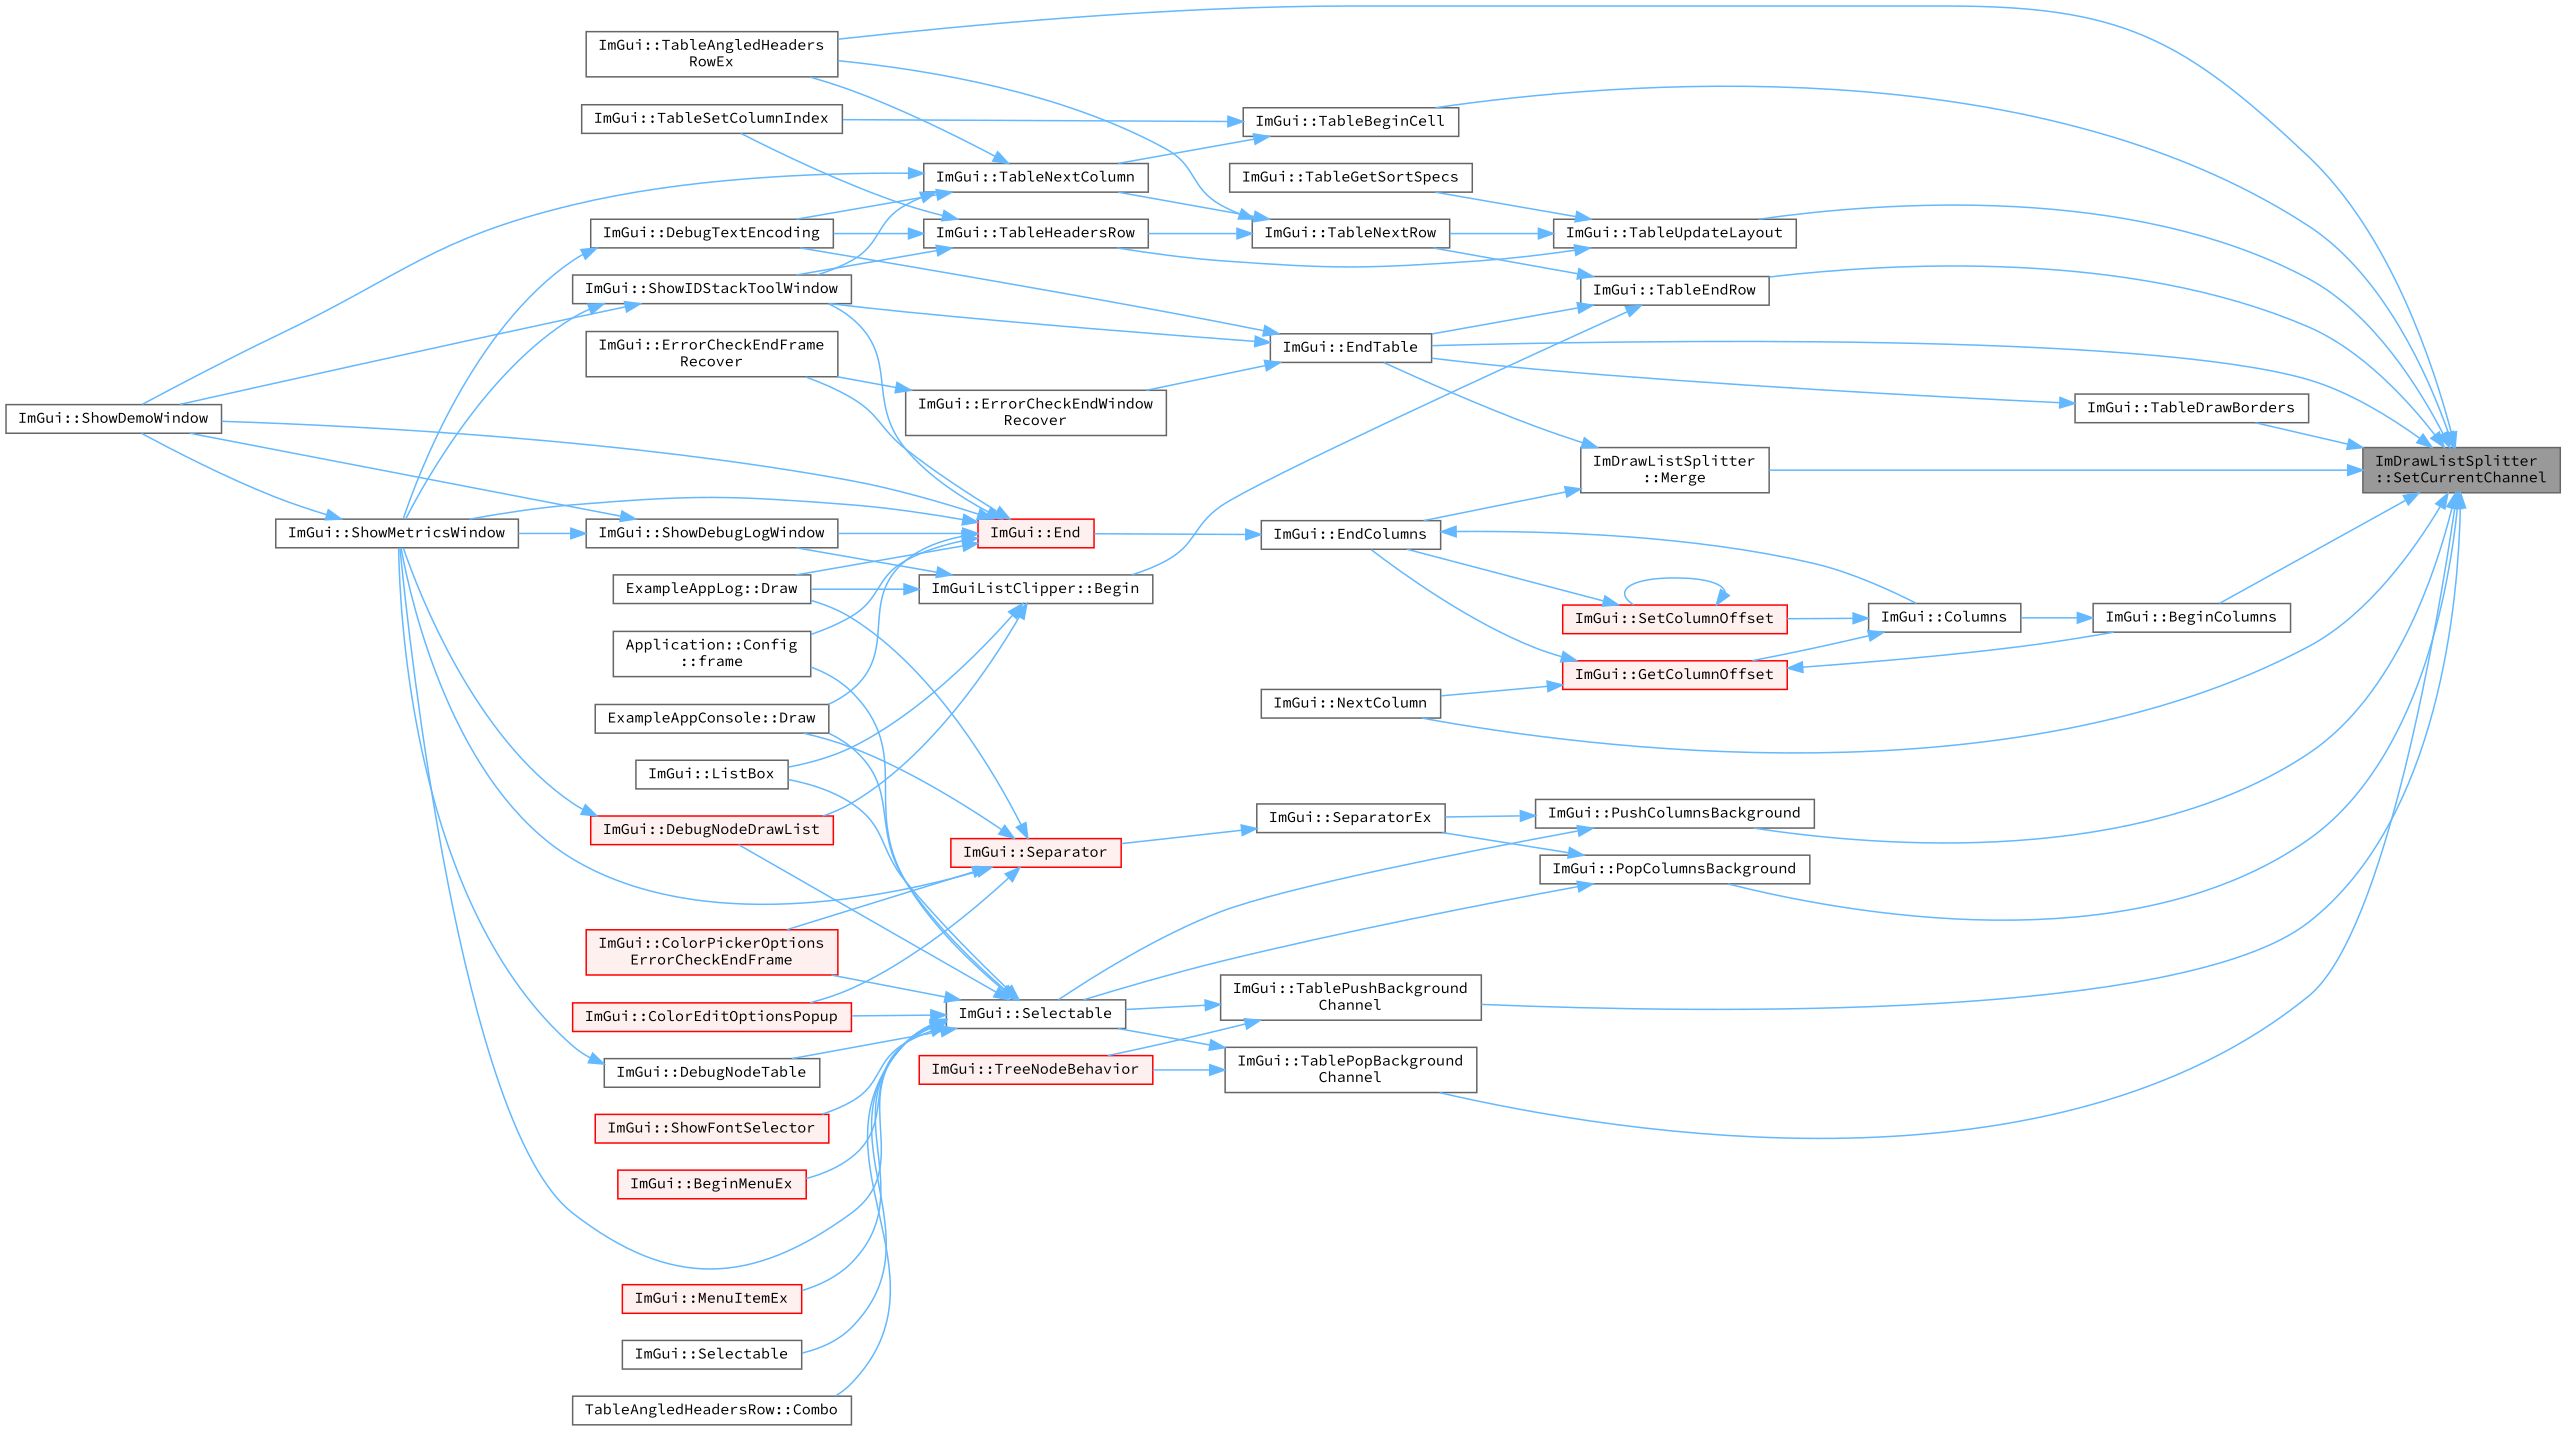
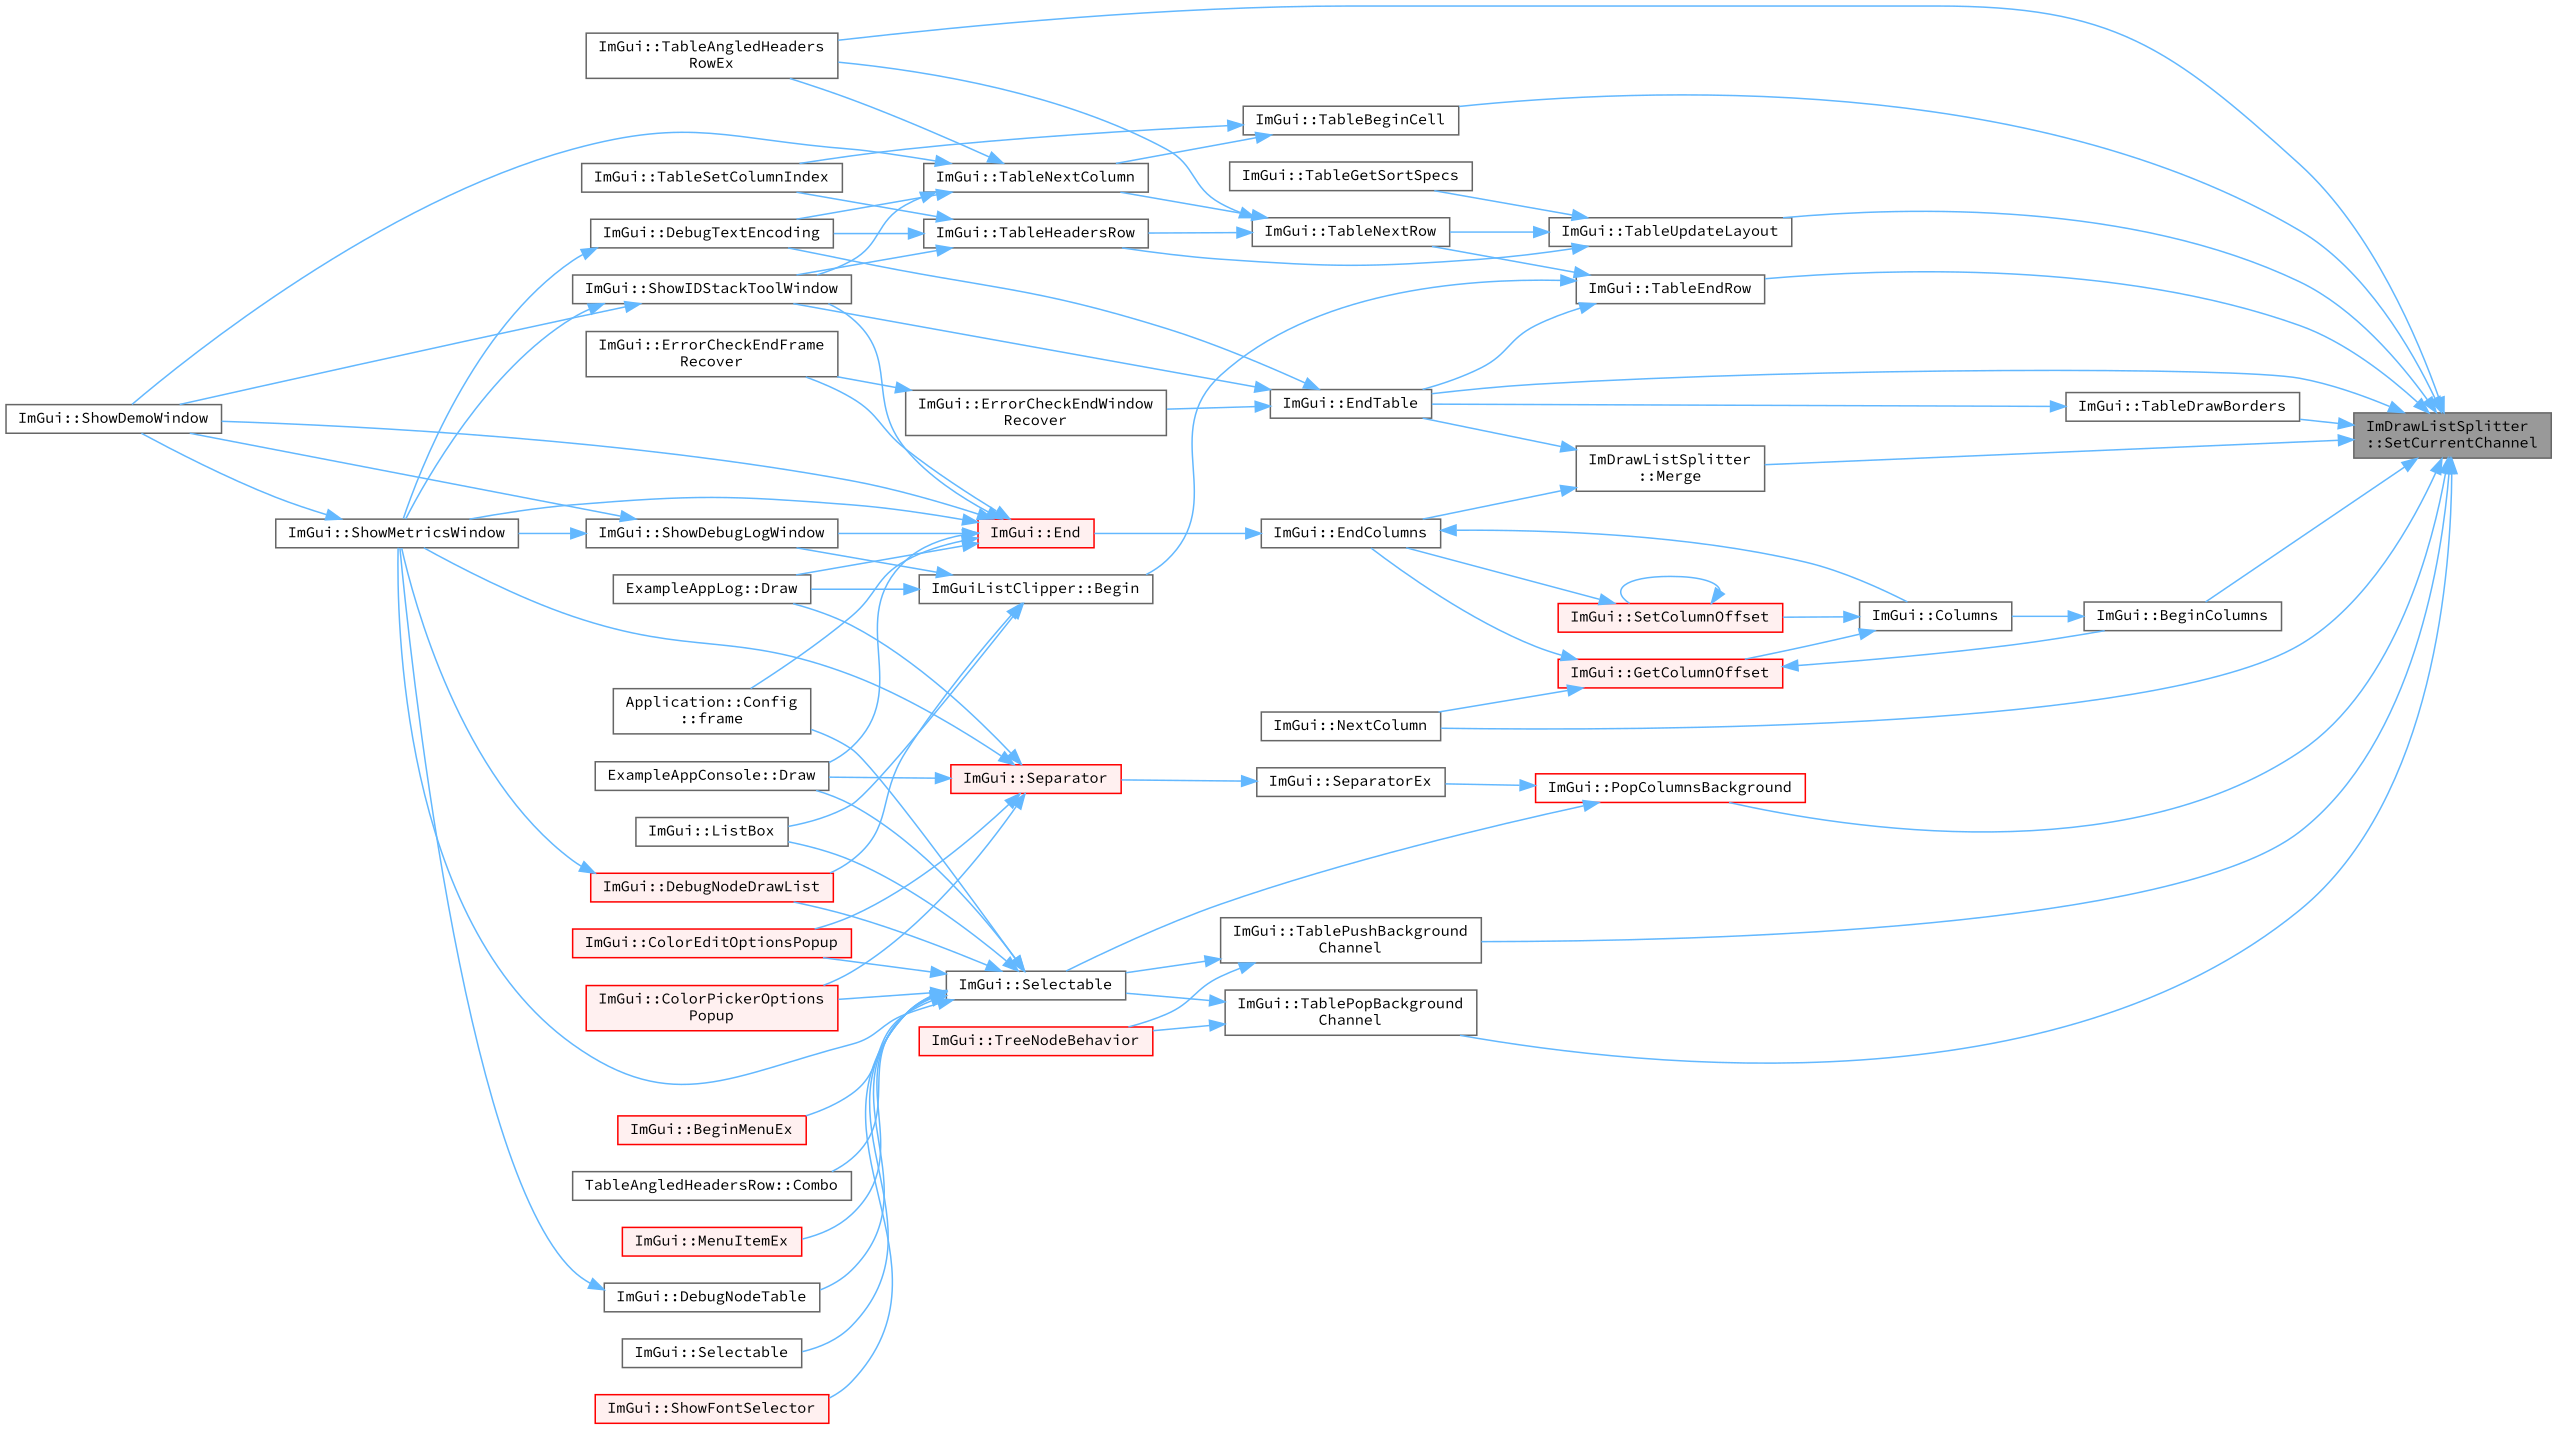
(1675, 814) -> none
(1675, 870) -> (1670, 788)
(712, 952) -> (712, 1008)
